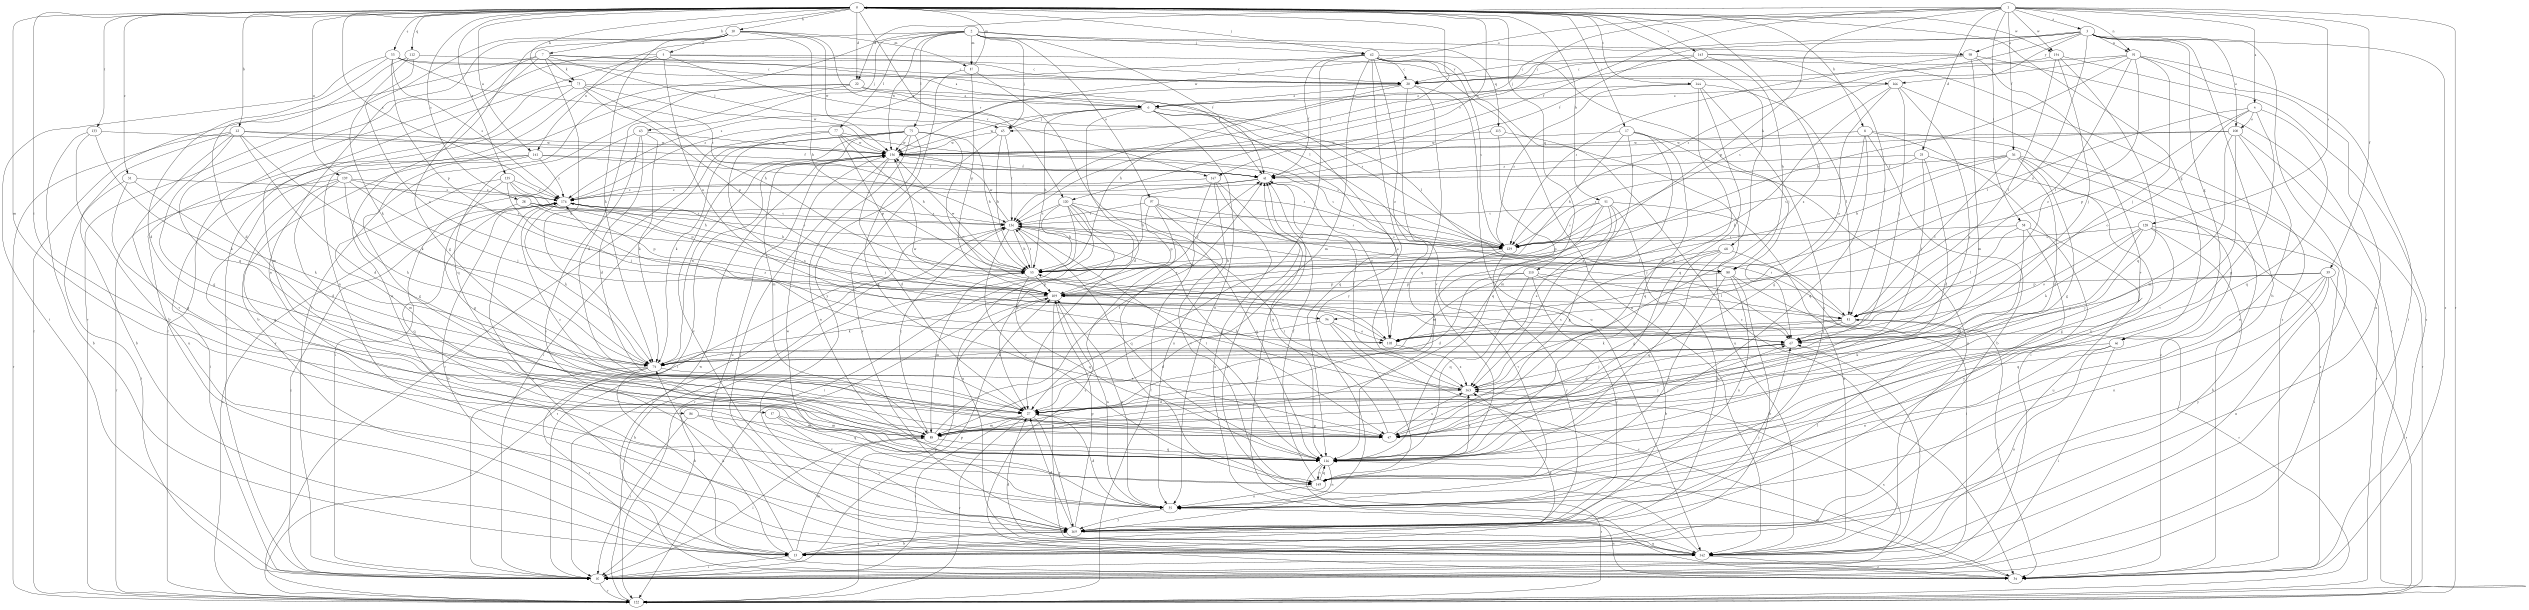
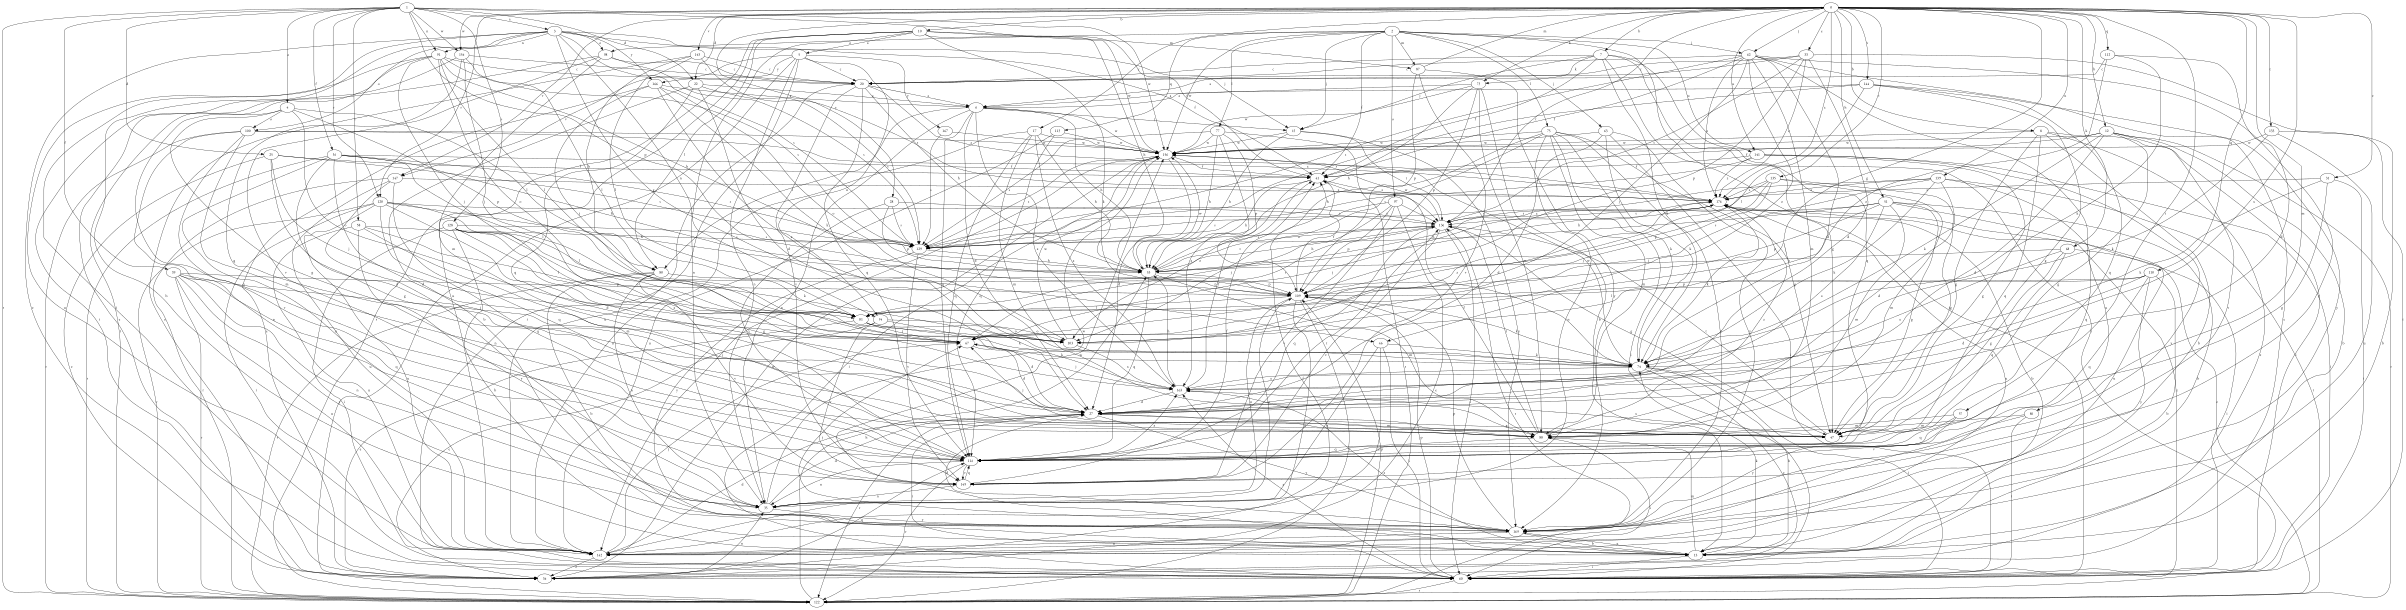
none -> (945, 131)
(1317, 490) -> none
(1622, 508) -> none
